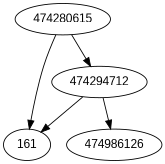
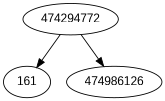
(63, 19) -> none
(99, 82) -> (71, 19)
